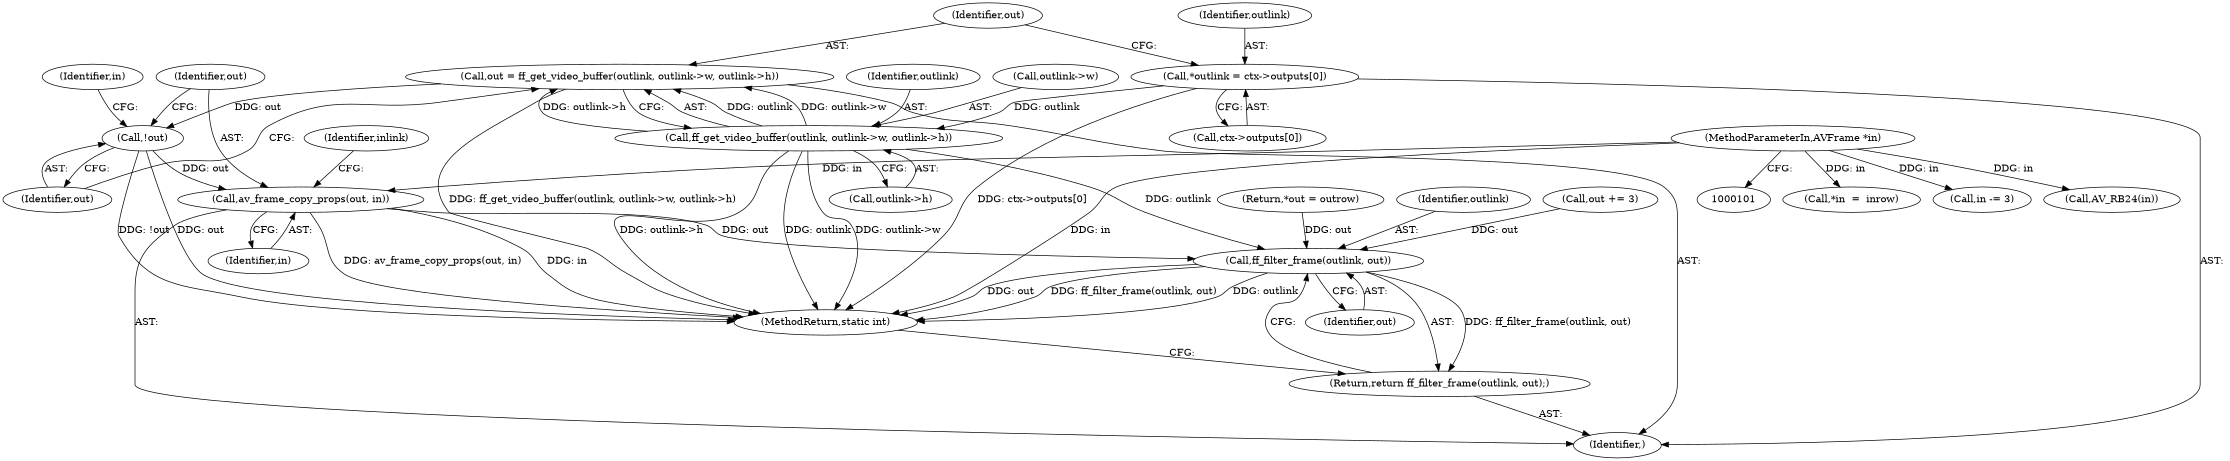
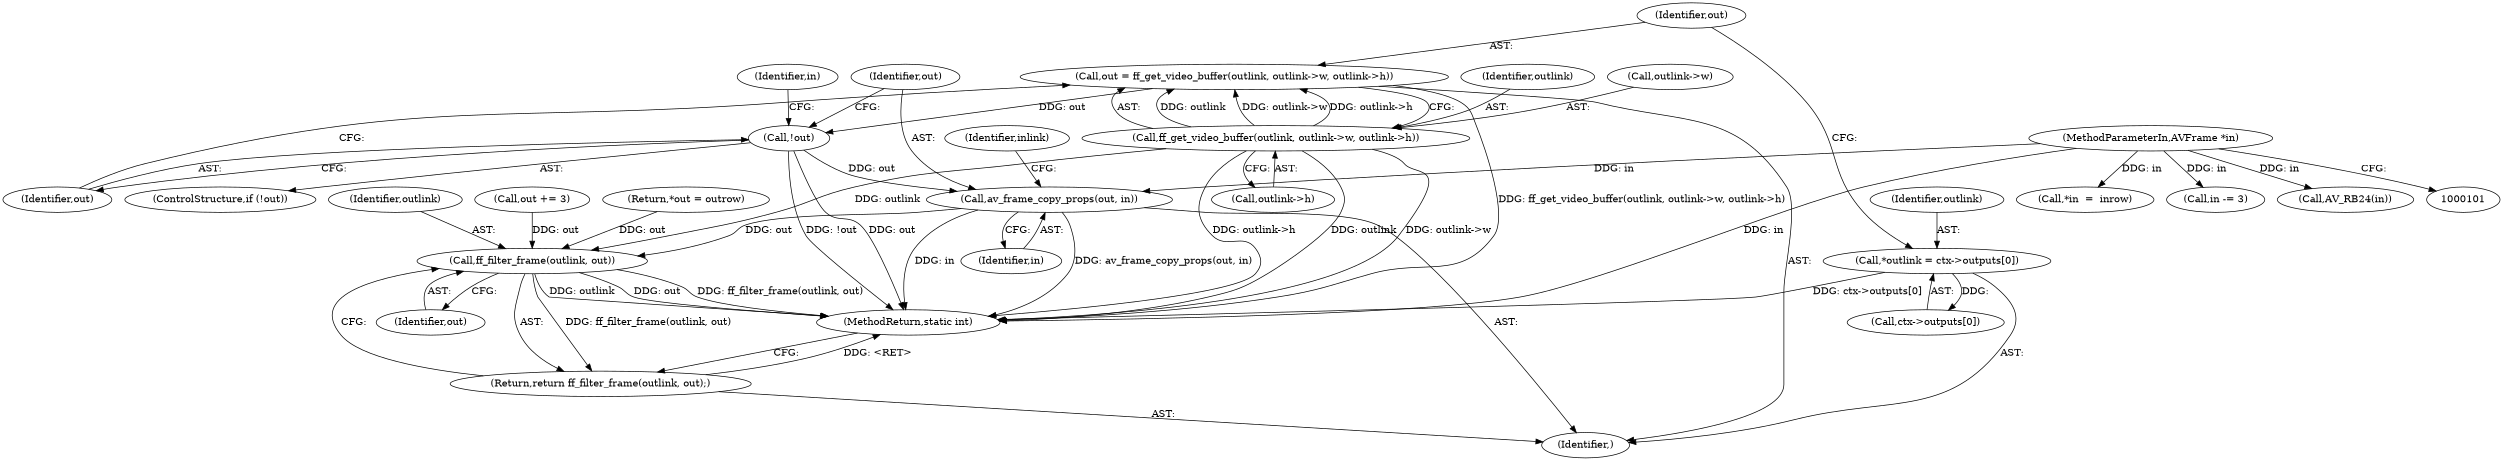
(1051, 98) -> none
(1232, 108) -> (1977, 292)
none -> (220, 200)
none -> (791, 362)
